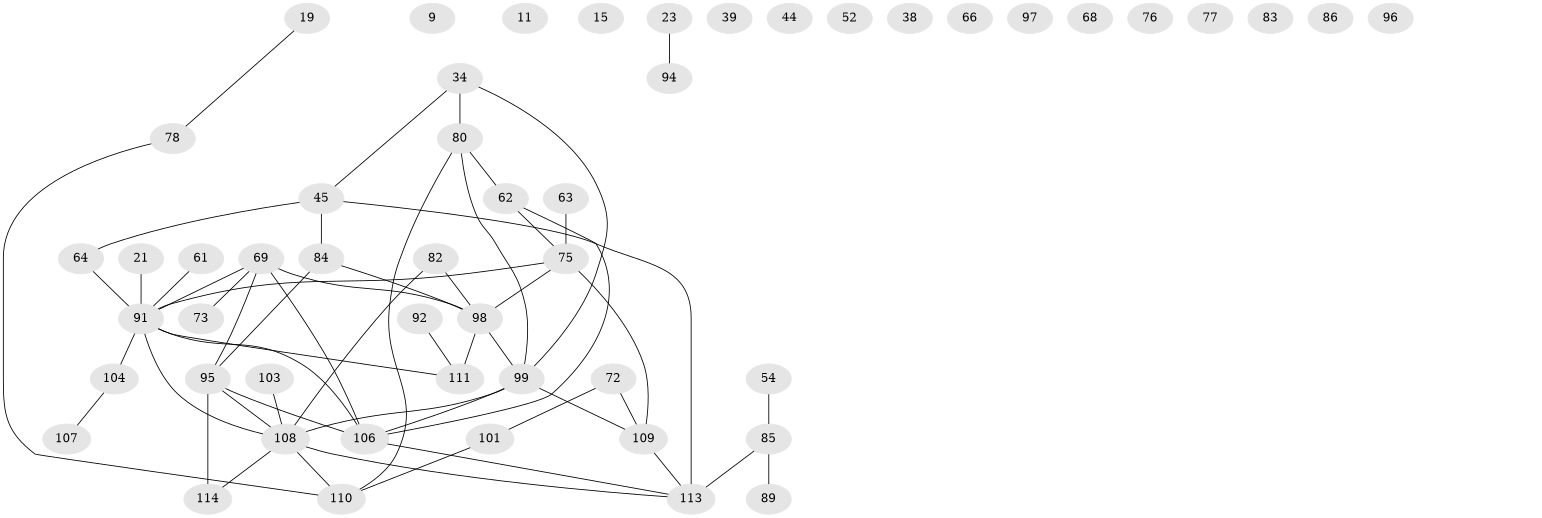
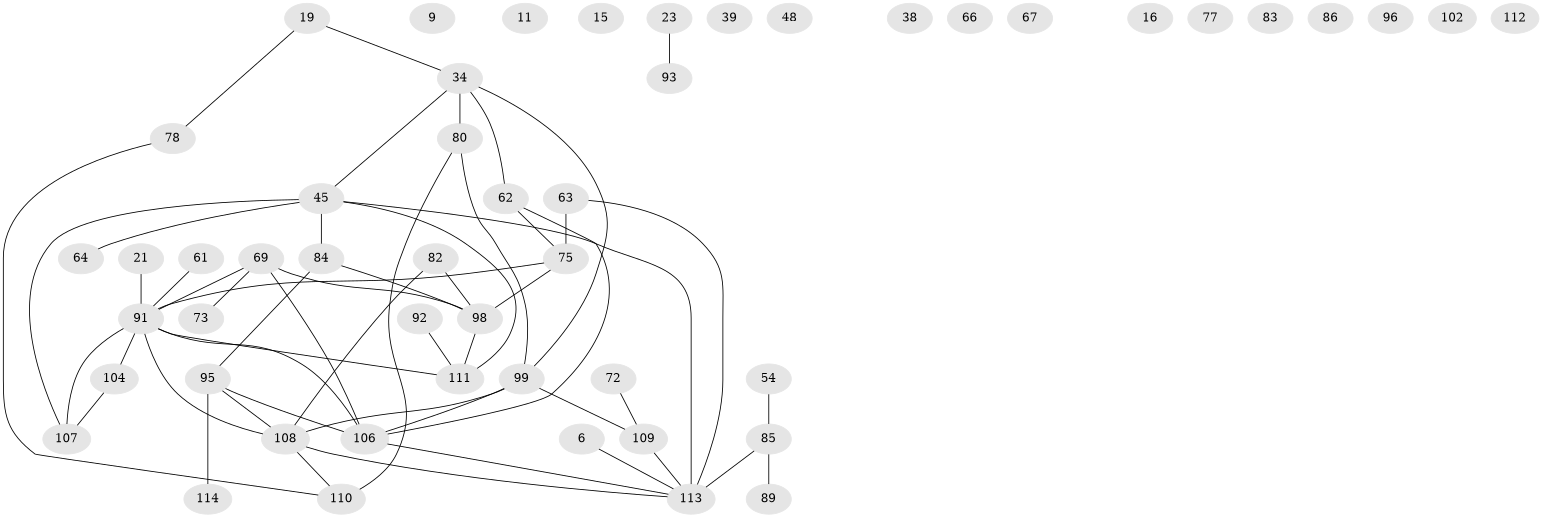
(790, 18) -> (790, 18)
(850, 18) -> none
(1030, 18) -> (1030, 18)
(1090, 18) -> none
(1150, 18) -> (1150, 18)
none -> (1452, 18)
none -> (1515, 18)
none -> (384, 48)
(669, 78) -> (669, 78)
(483, 169) -> (494, 135)
none -> (79, 227)
none -> (478, 252)
(111, 289) -> (81, 367)
none -> (723, 301)
(237, 320) -> none
(633, 340) -> none
(501, 349) -> none
(270, 379) -> none
(490, 439) -> none
none -> (582, 439)
(247, 469) -> none
